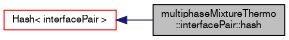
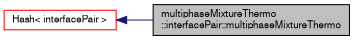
(219, 20) -> (251, 20)
